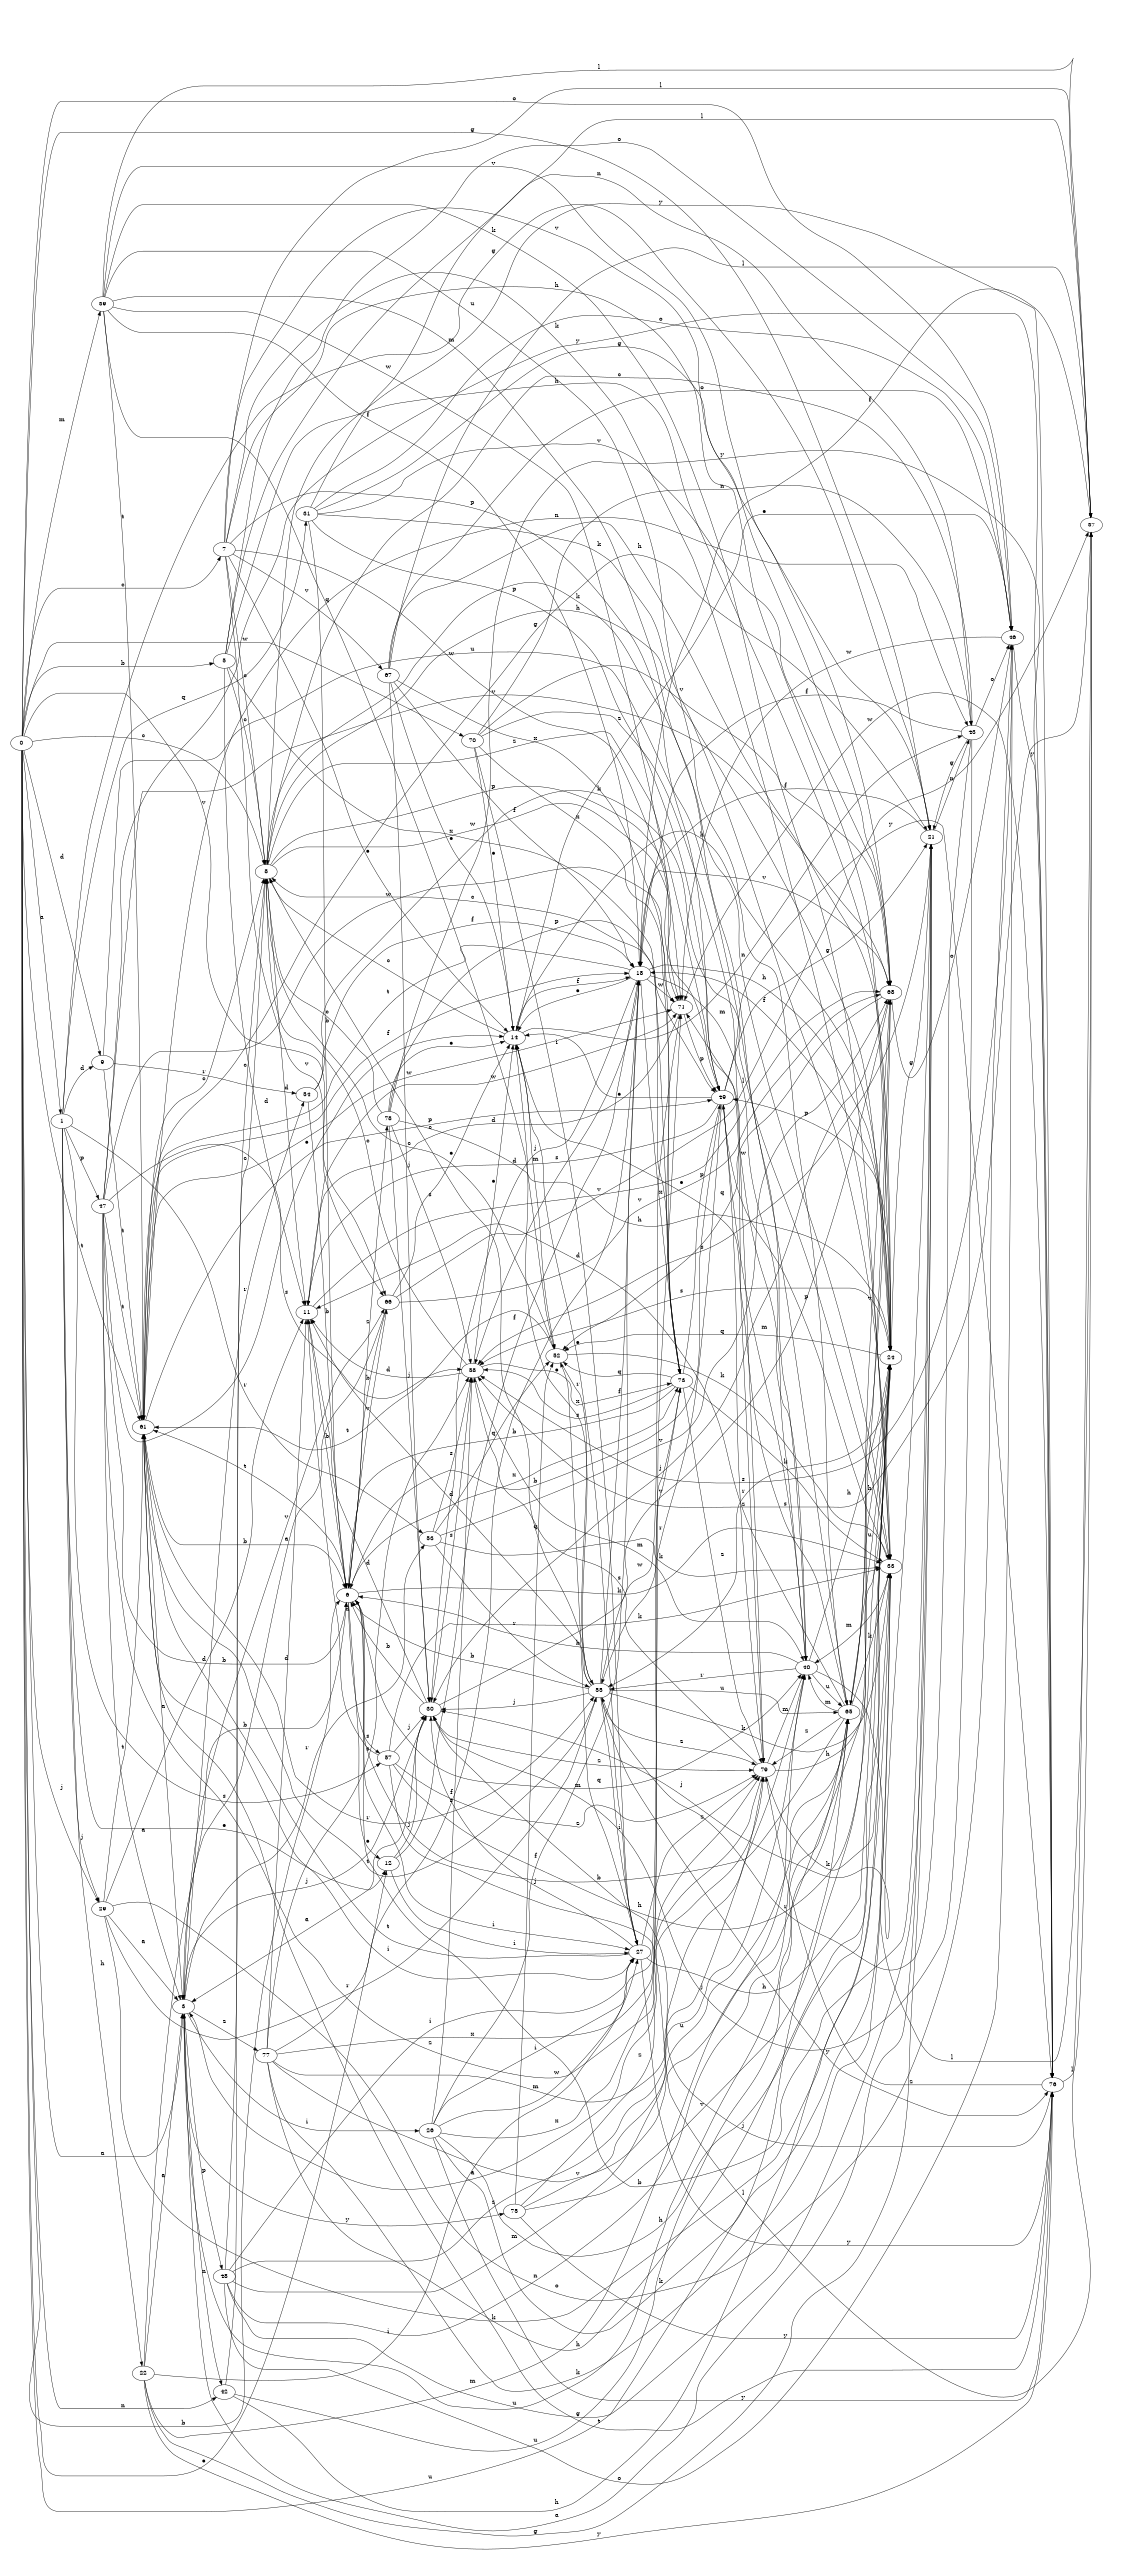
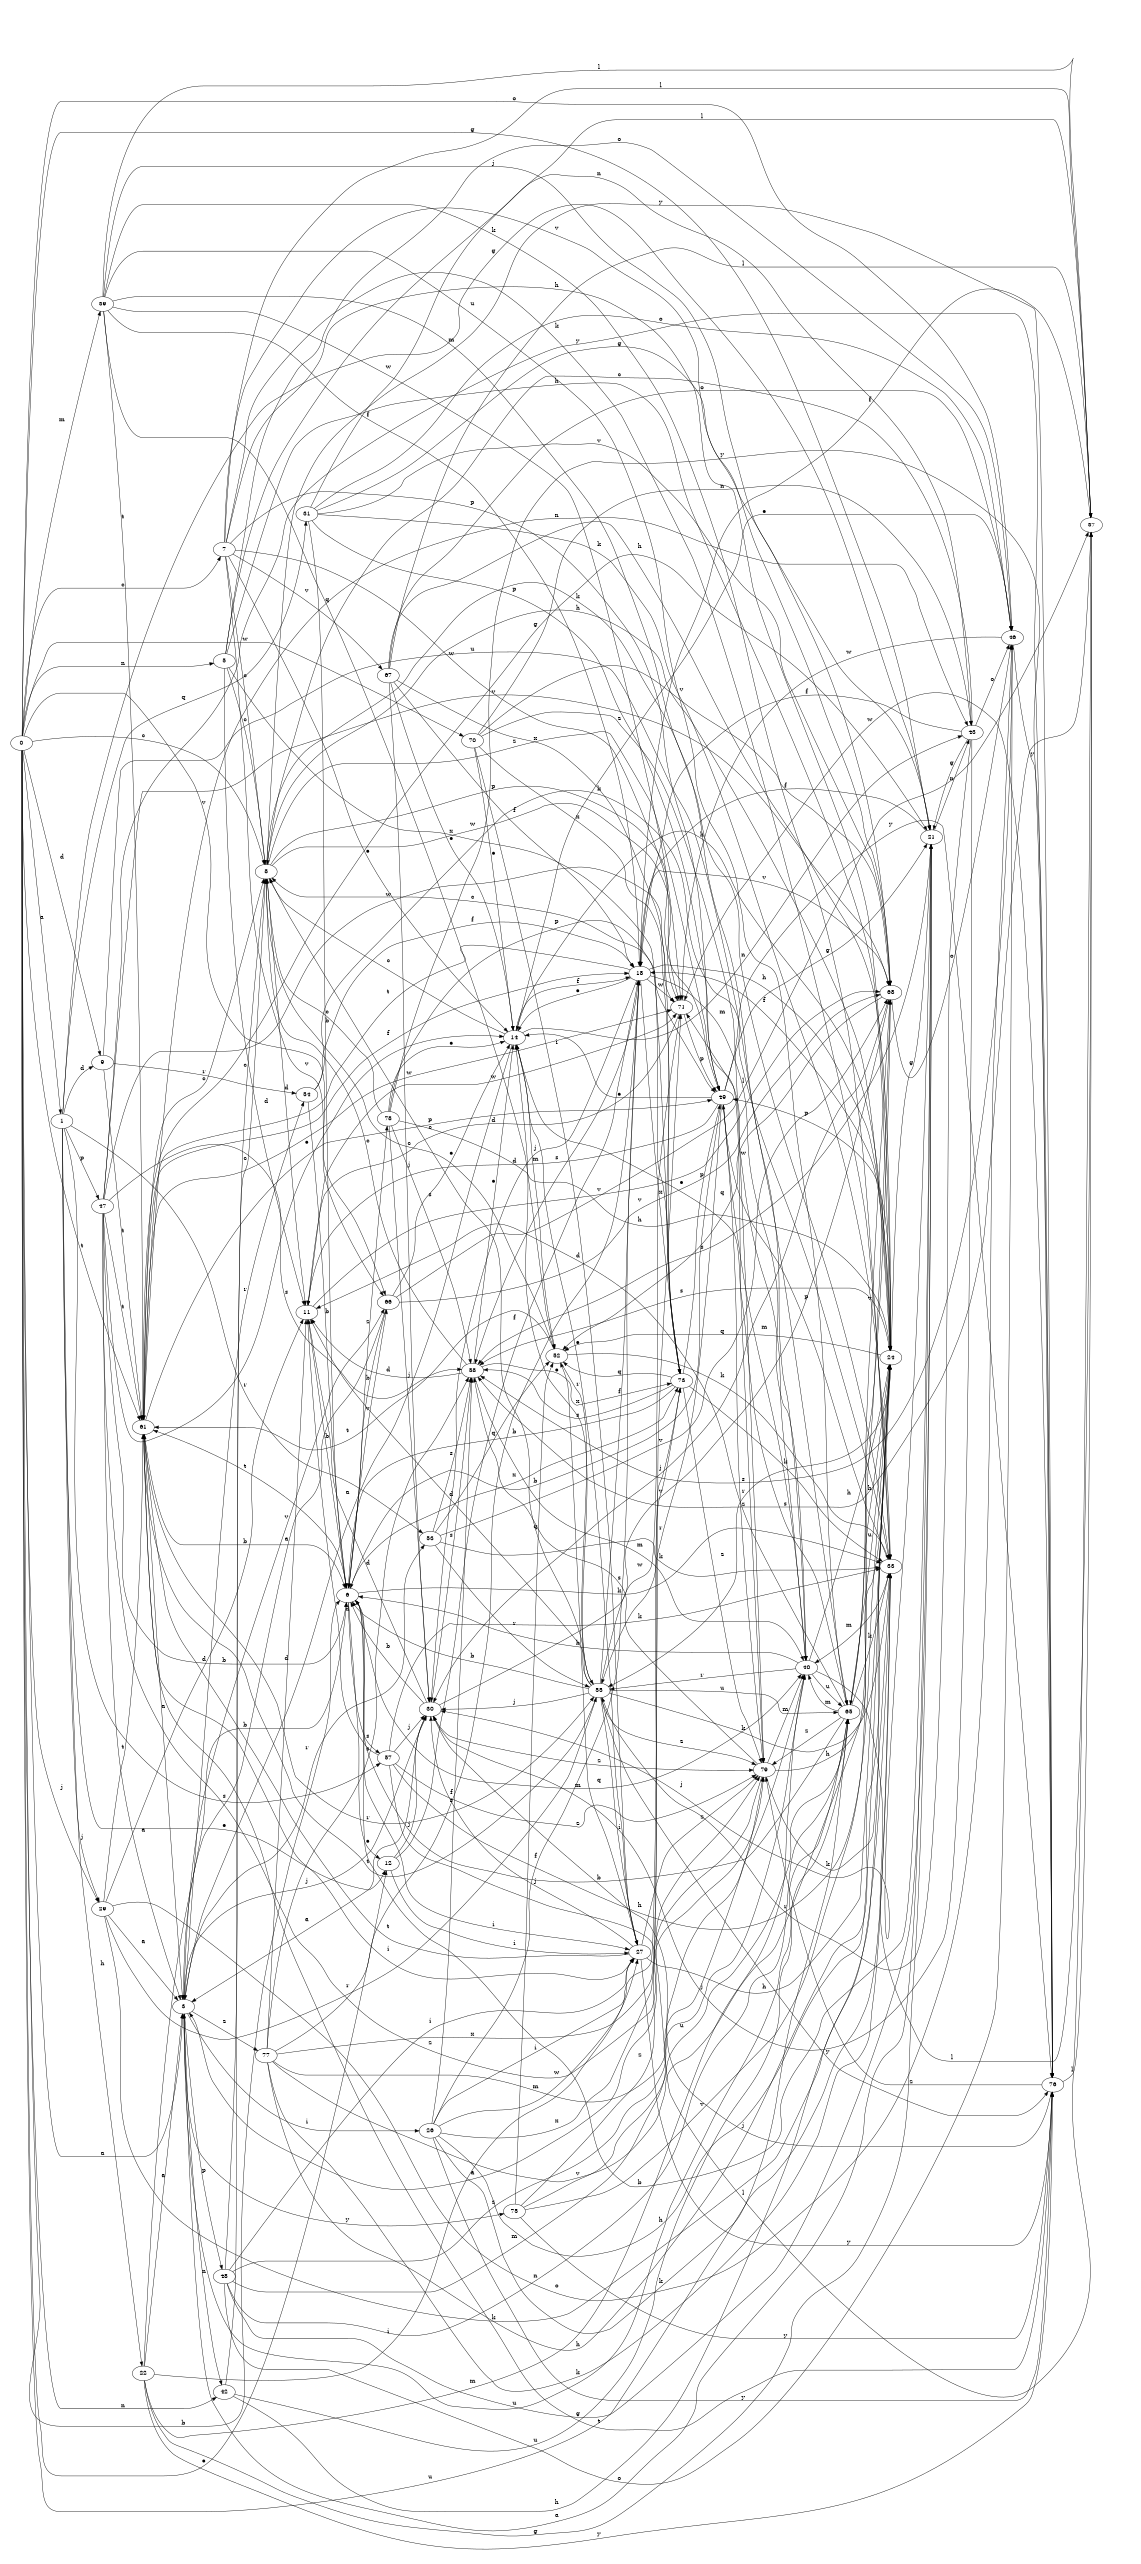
(494, 163) -> (494, 163)
(123, 664) -> (123, 664)
none -> (368, 1473)
